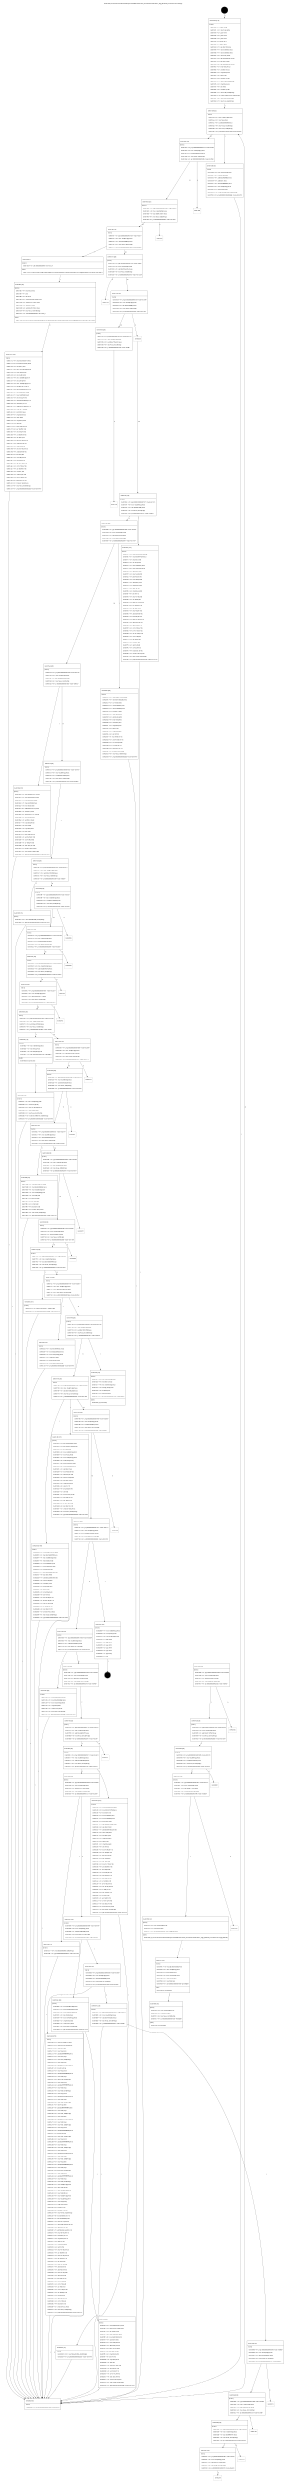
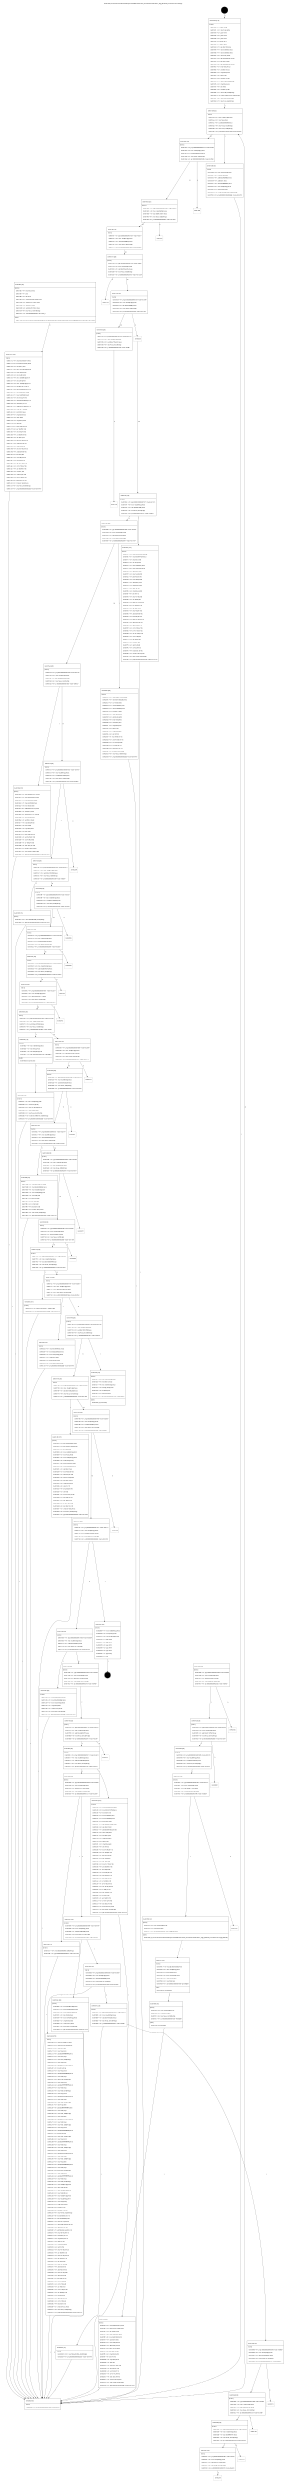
(62, 266) -> none
none -> (74, 870)
(50, 1582) -> none
(211, 1775) -> (214, 1761)
(93, 2176) -> (144, 2165)
